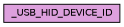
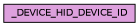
(62, 13) -> (69, 13)
